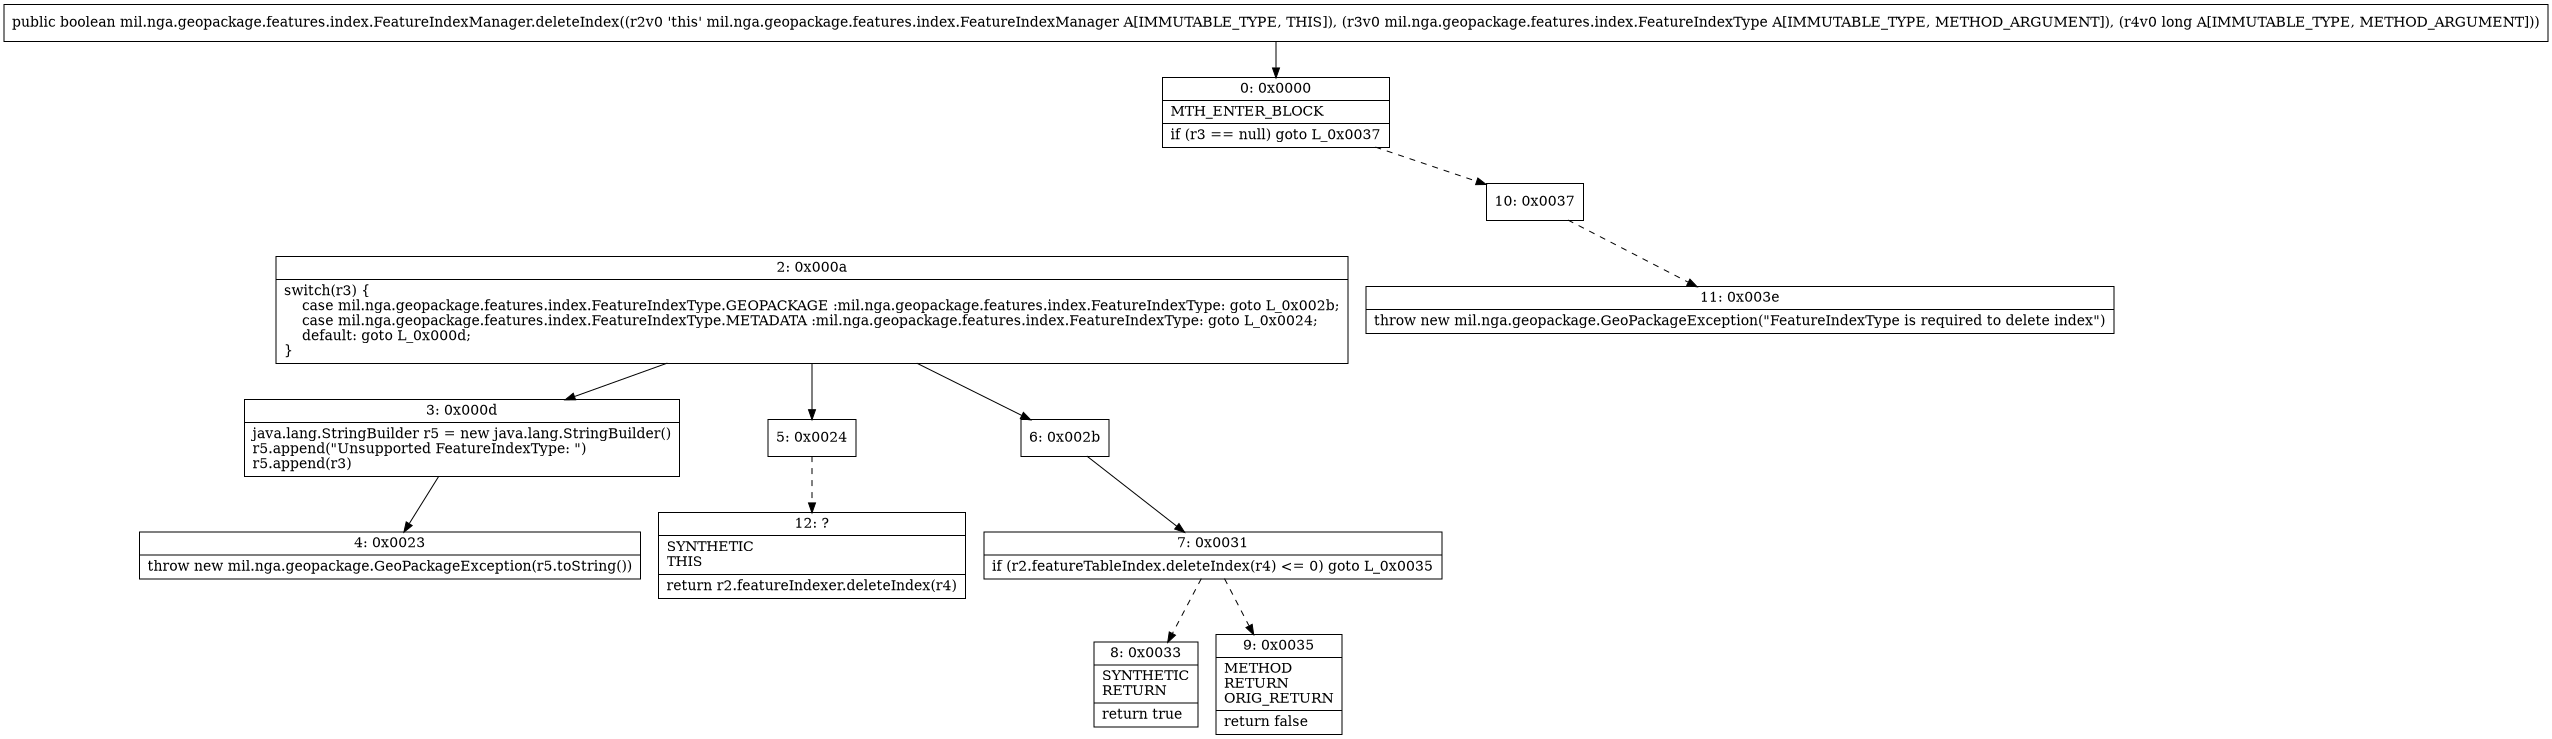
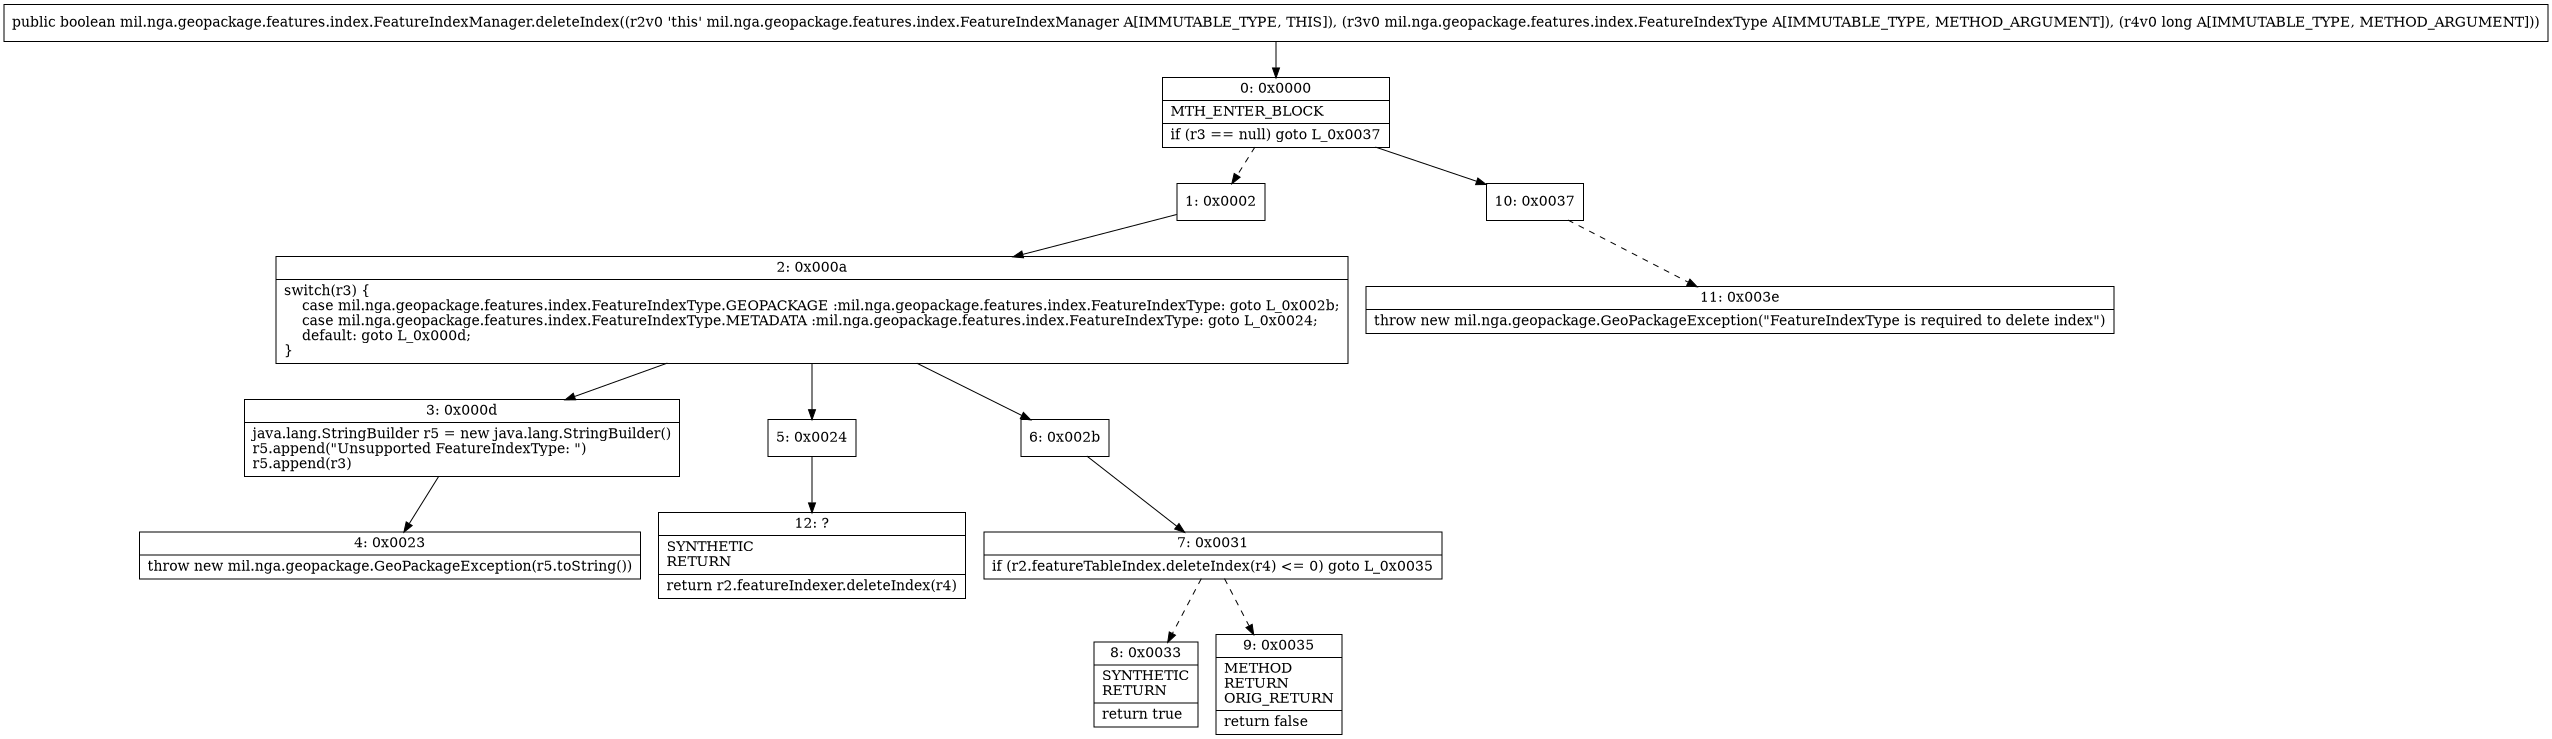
(1426, 164) -> (1426, 164)
none -> (1221, 202)
(812, 479) -> (812, 479)
(685, 562) -> (699, 562)
